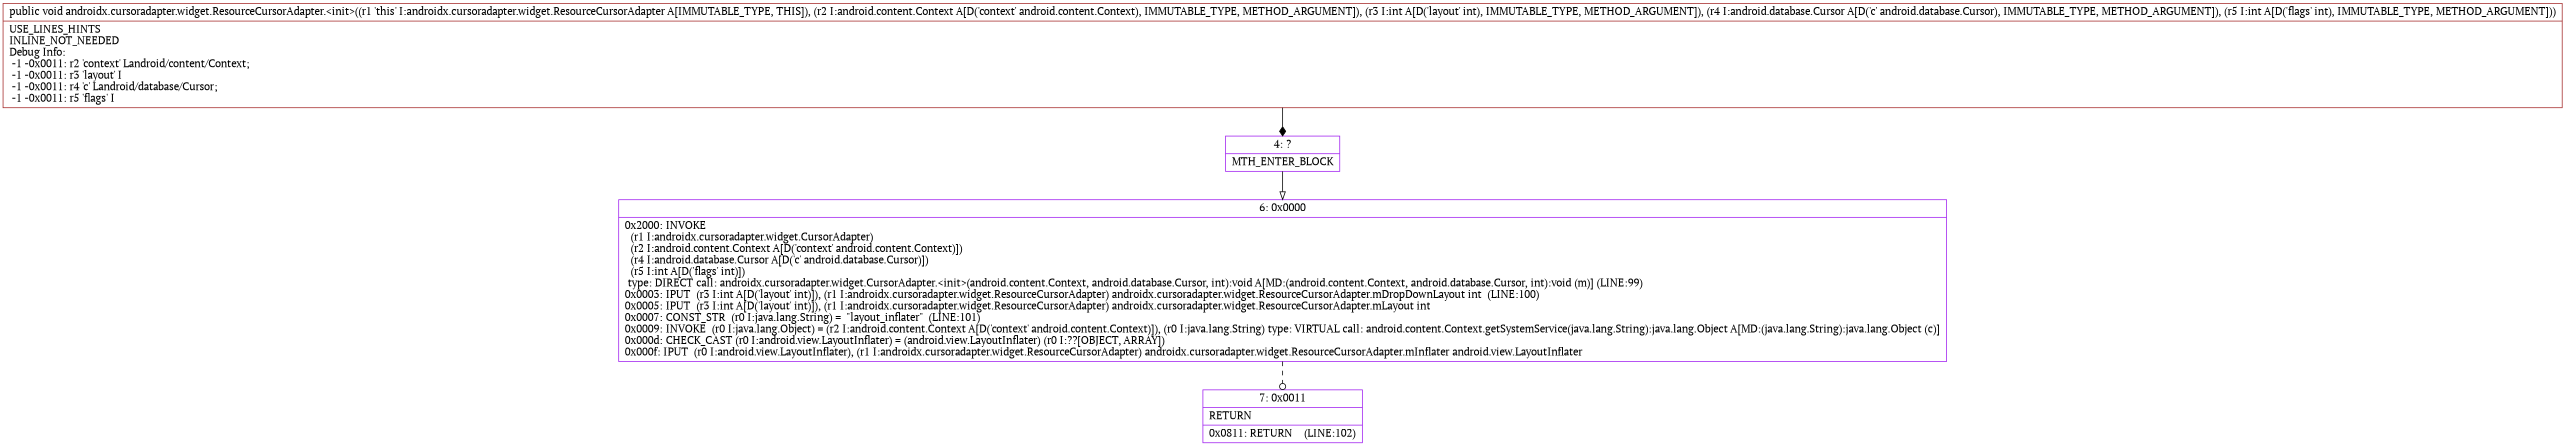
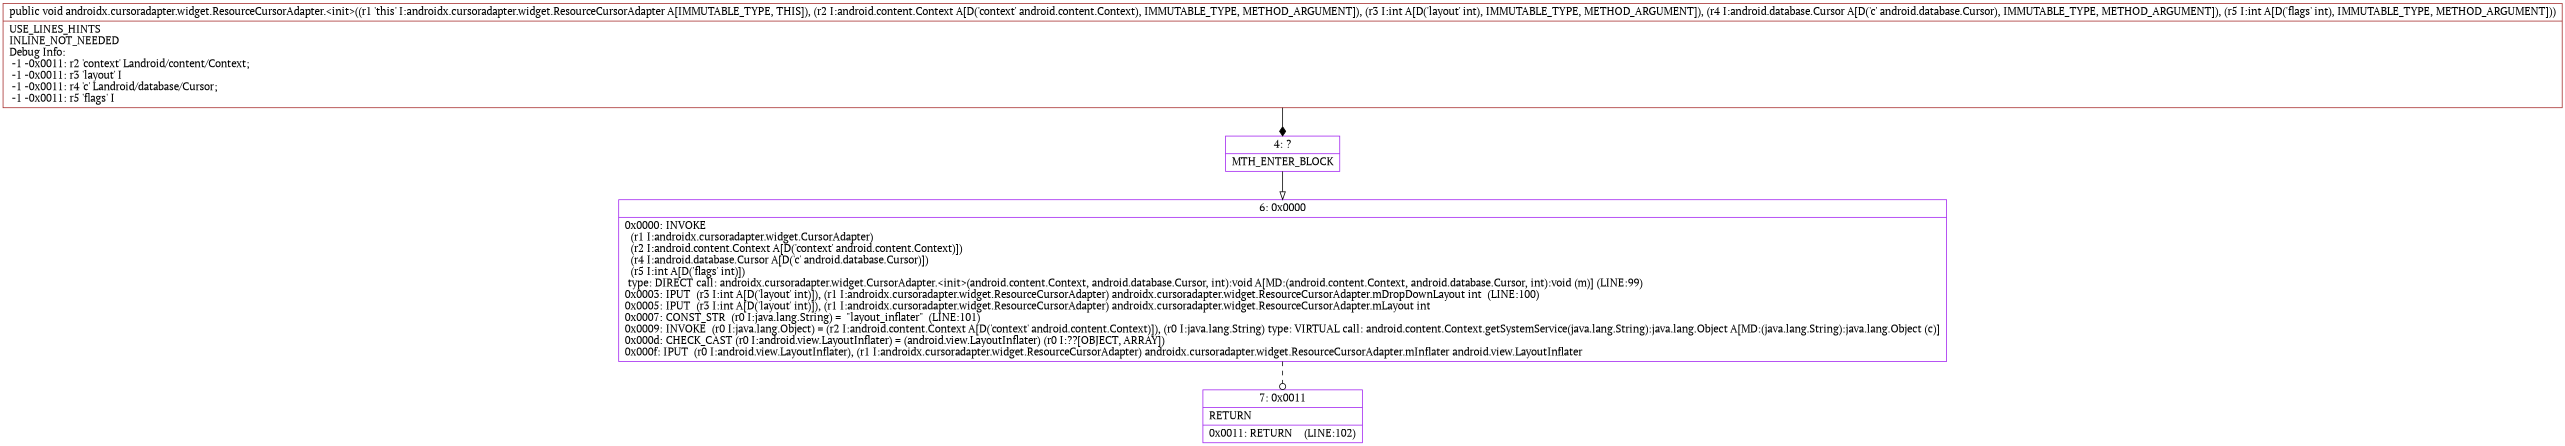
(669, 226) -> (669, 226)
(1283, 434) -> (1283, 434)
